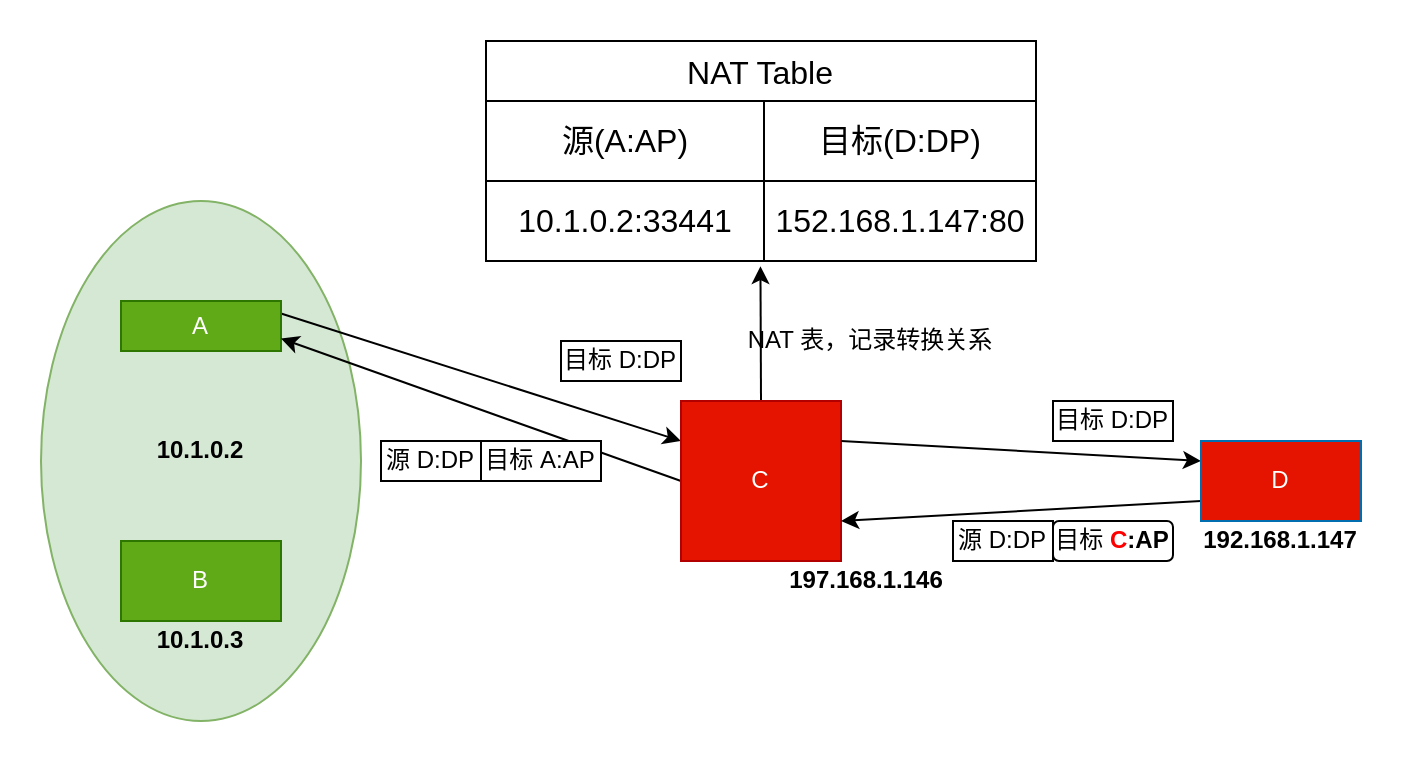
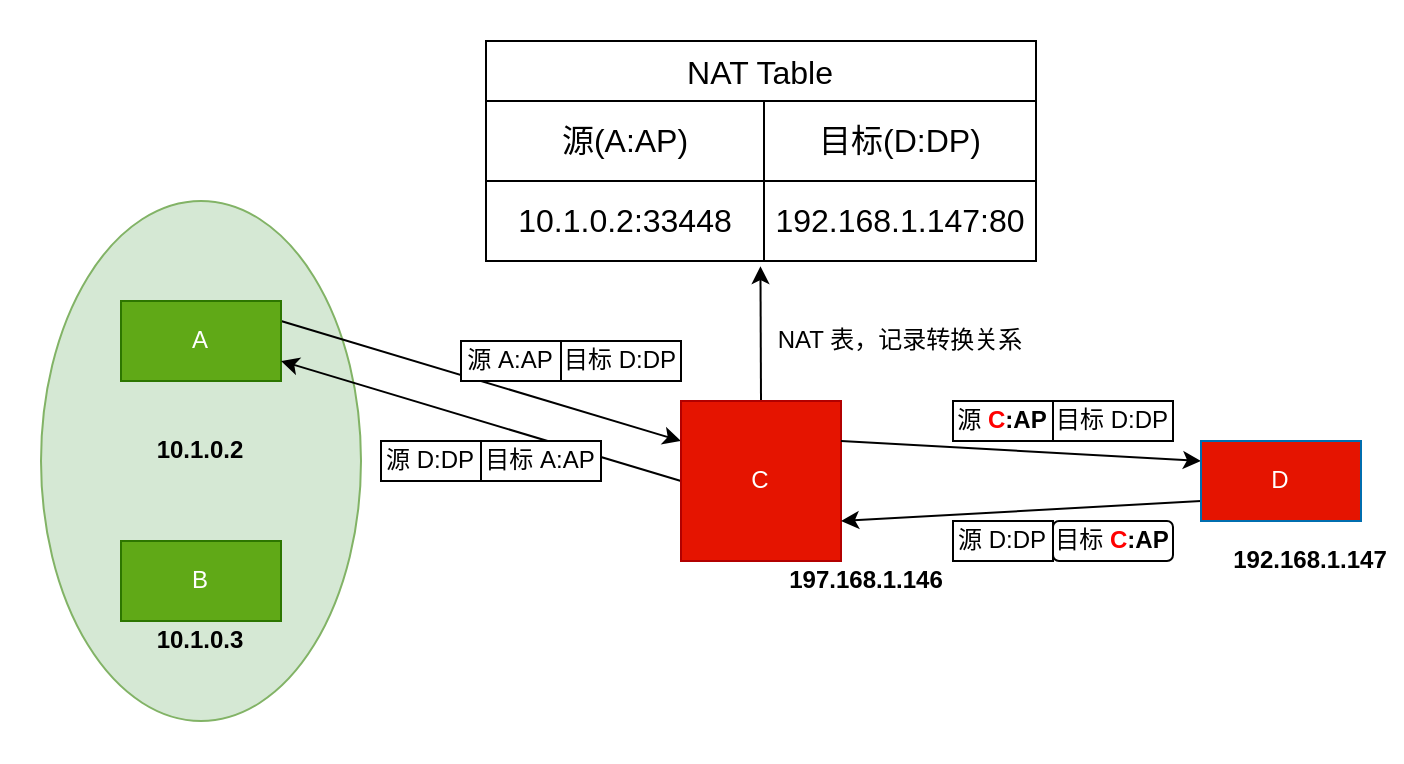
(626, 221) -> (626, 221)
(901, 221) -> (901, 221)
(201, 326) -> (201, 341)
(871, 341) -> (901, 341)
none -> (511, 361)
none -> (1003, 421)
(1281, 541) -> (1311, 561)
